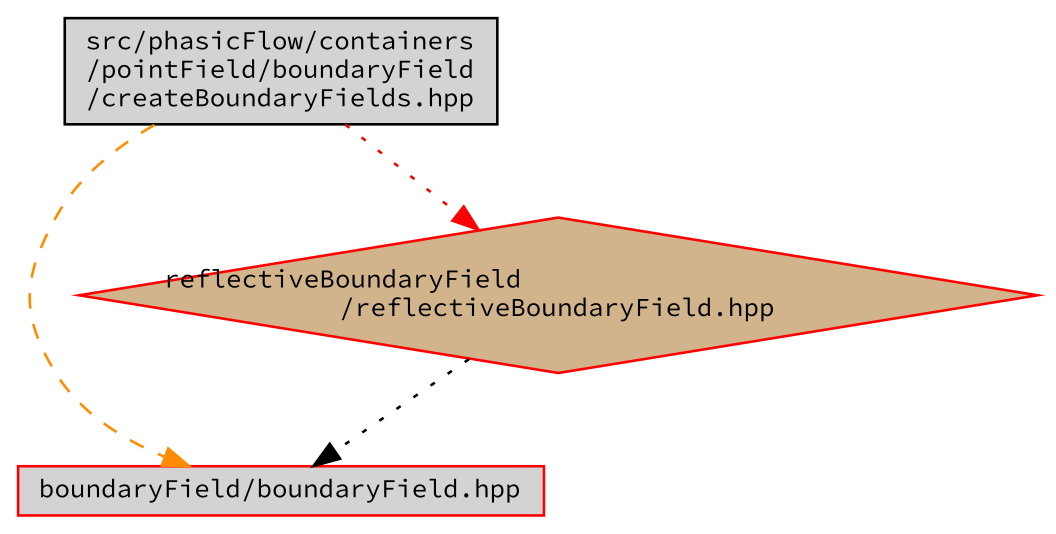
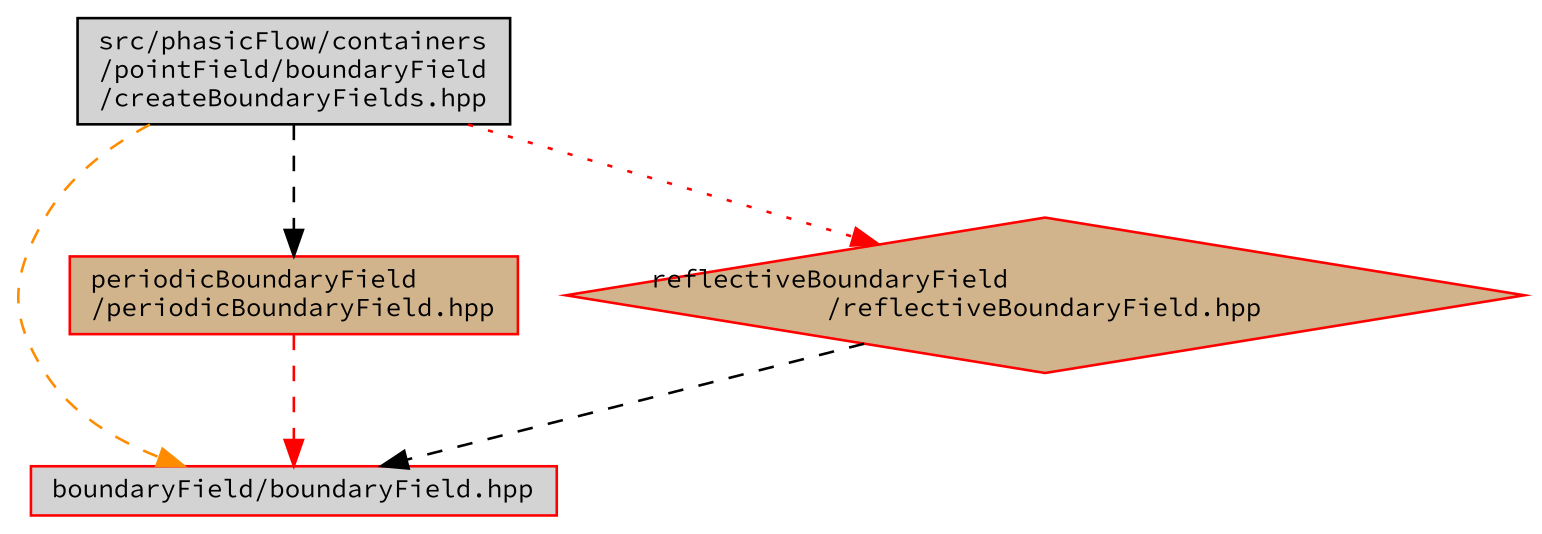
none -> (294, 295)
(402, 405) -> (635, 402)
